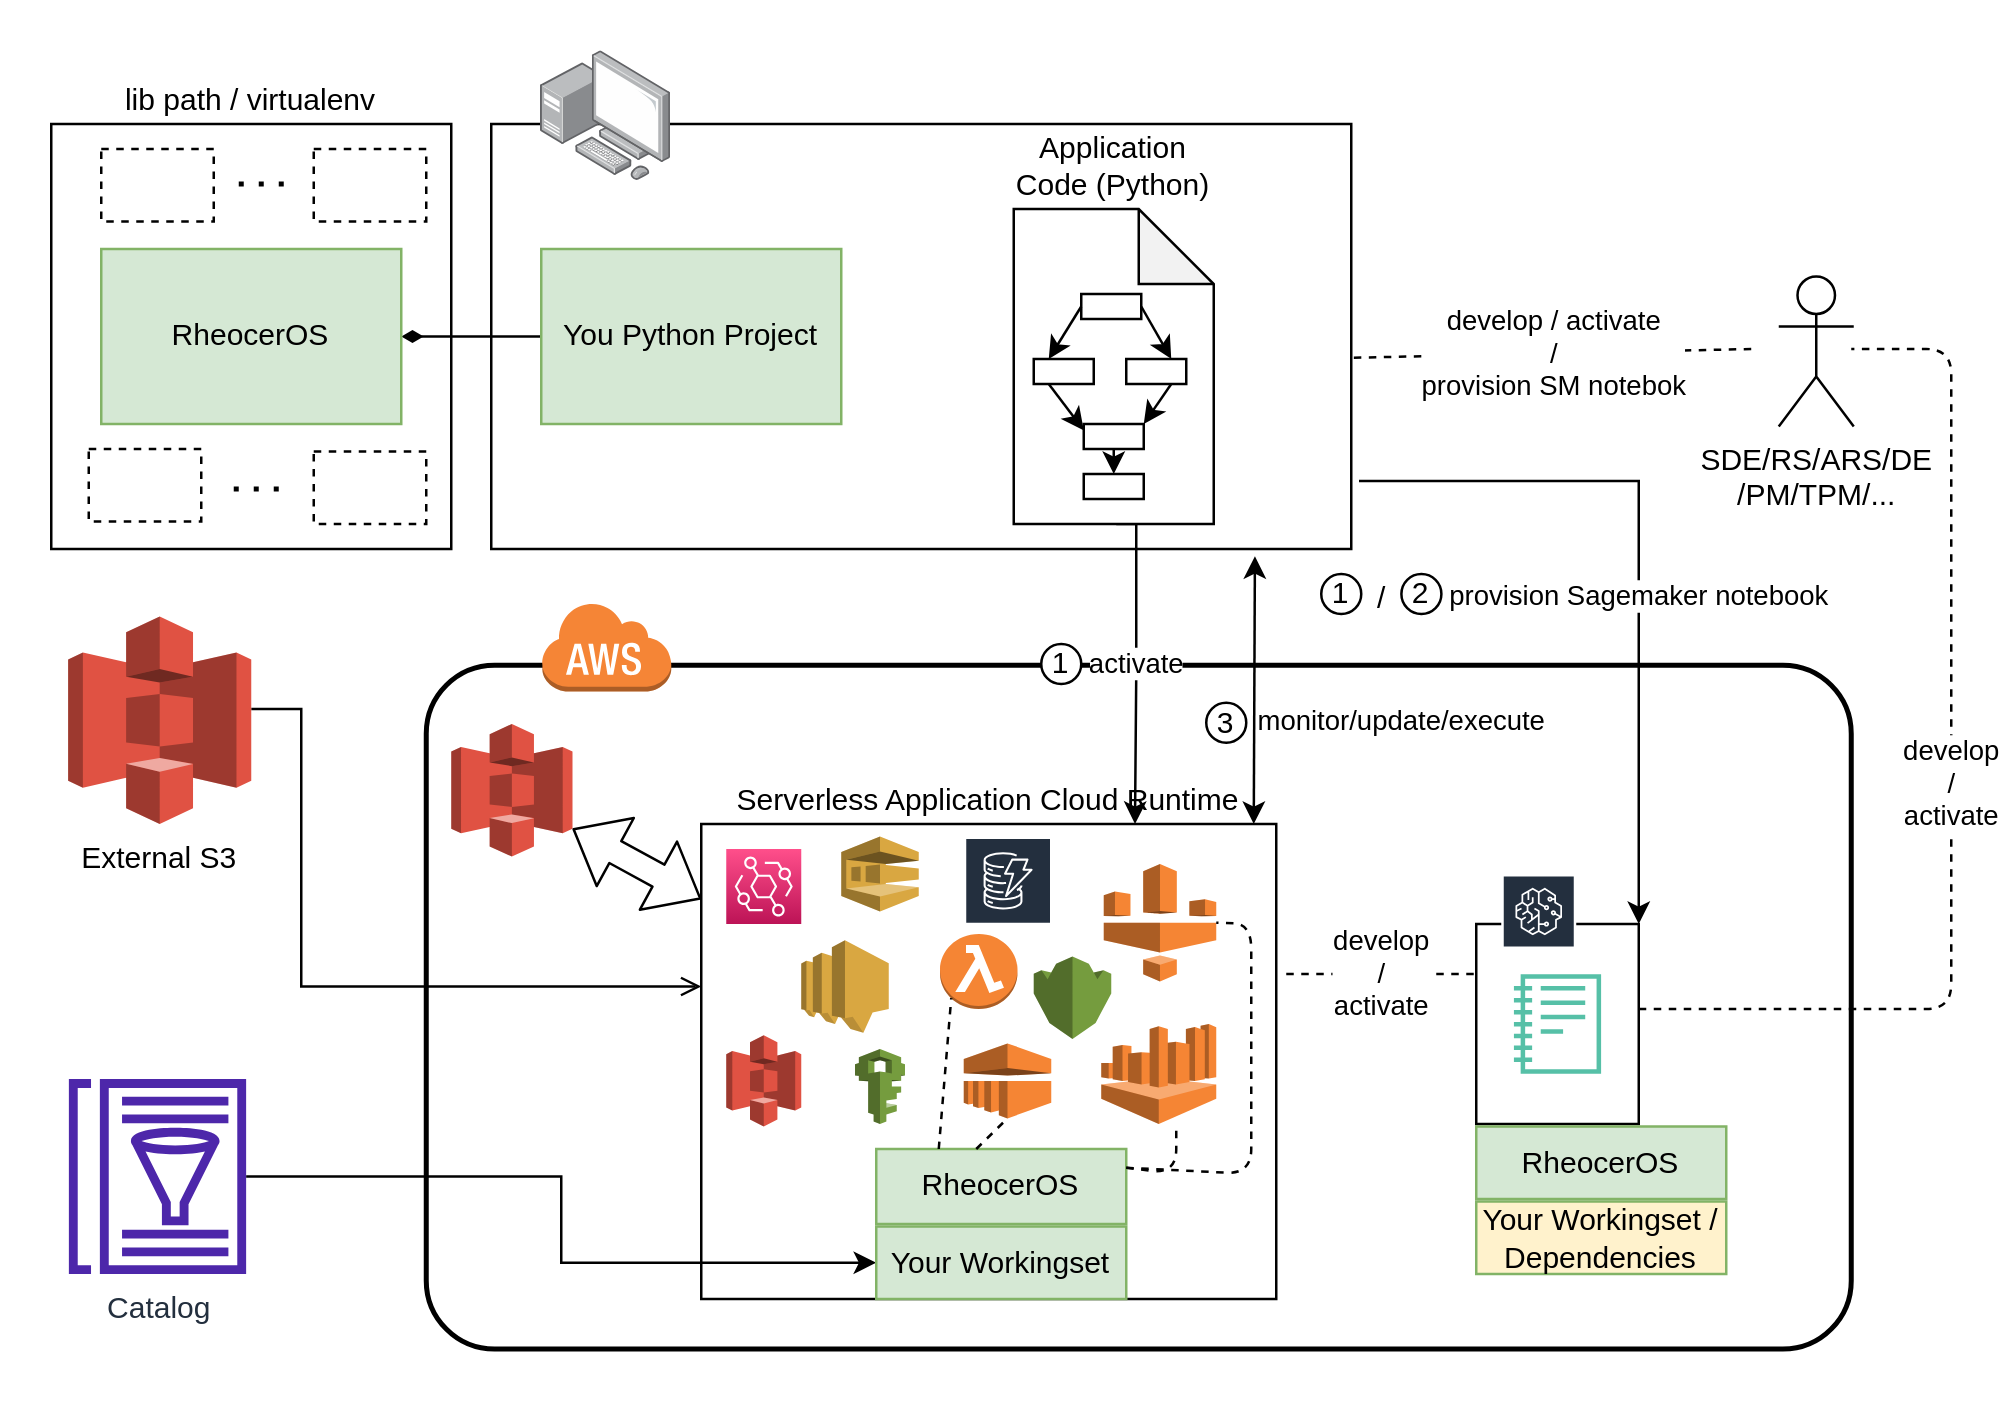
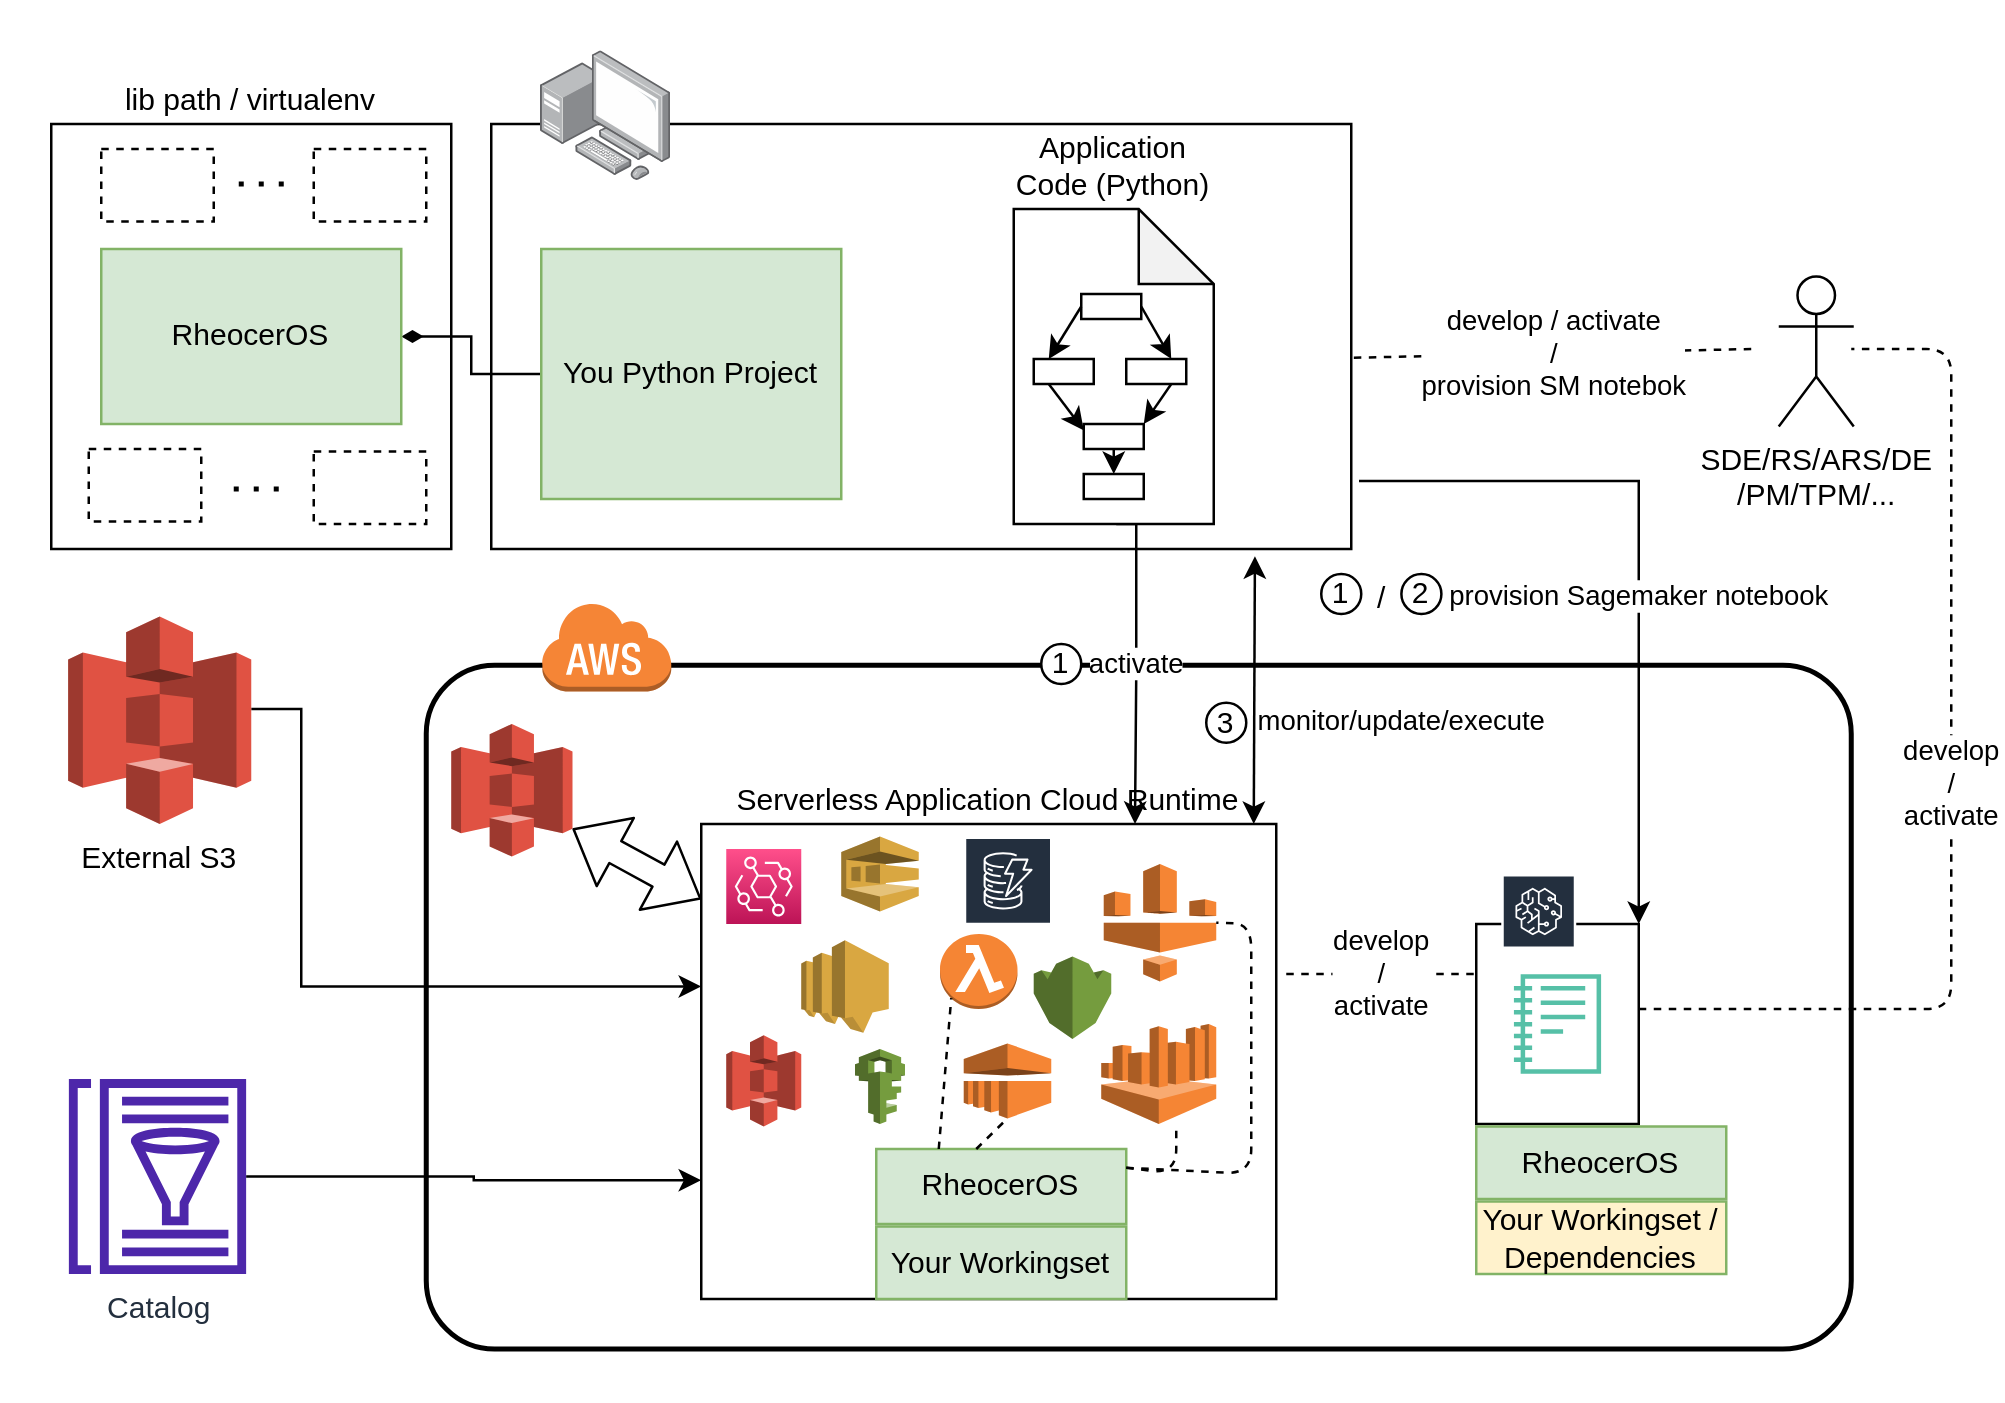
(691, 336) -> (691, 374)
(687, 986) -> (683, 986)
(622, 1263) -> (576, 1180)
